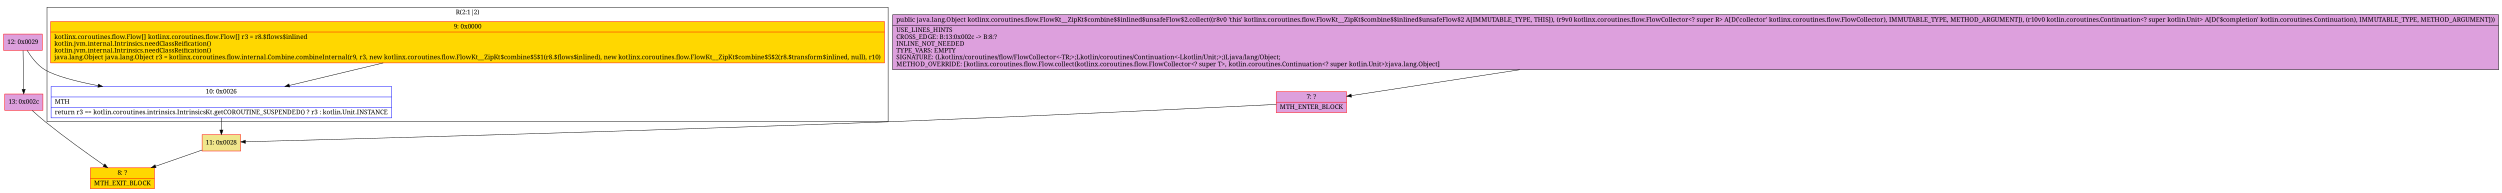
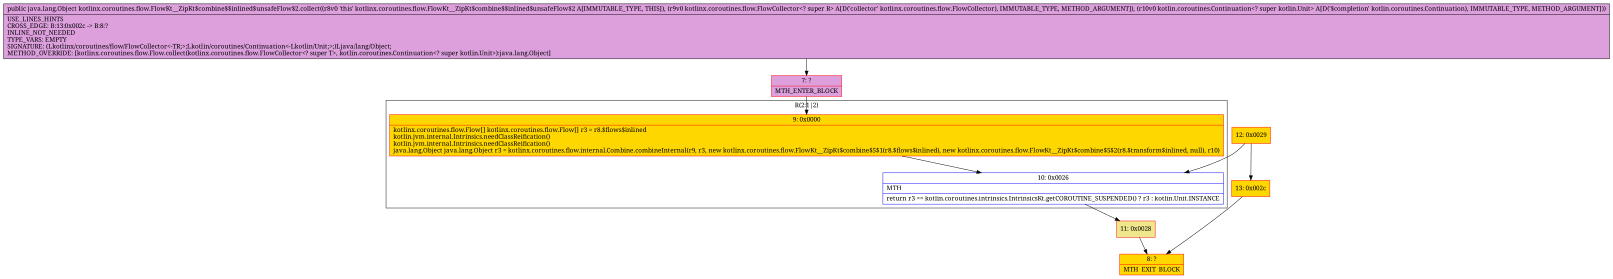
(23, 42) -> (1251, 135)
(24, 102) -> (1251, 188)
(761, 126) -> (807, 103)
